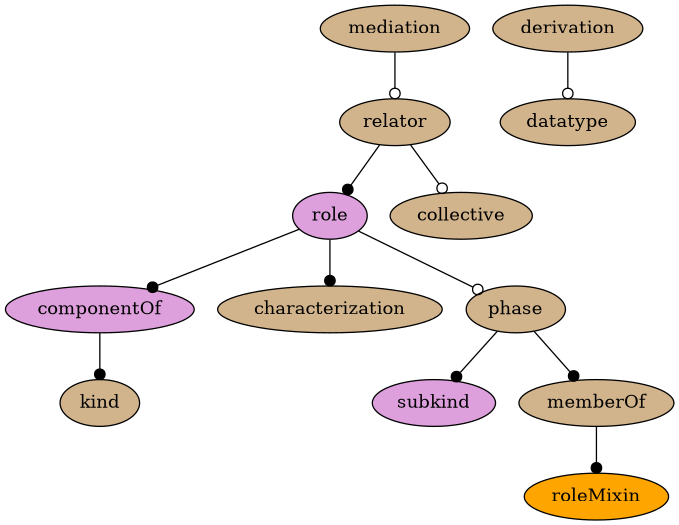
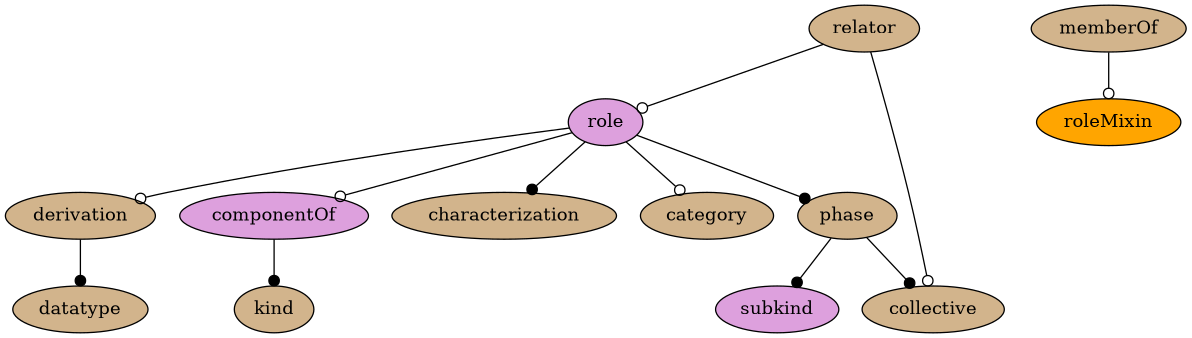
(395, 29) -> none
(568, 70) -> (80, 258)
none -> (357, 159)
(365, 165) -> (735, 75)
none -> (707, 216)
(229, 257) -> (459, 164)
(416, 259) -> (718, 166)
(552, 352) -> (886, 259)
(596, 445) -> (1109, 70)
